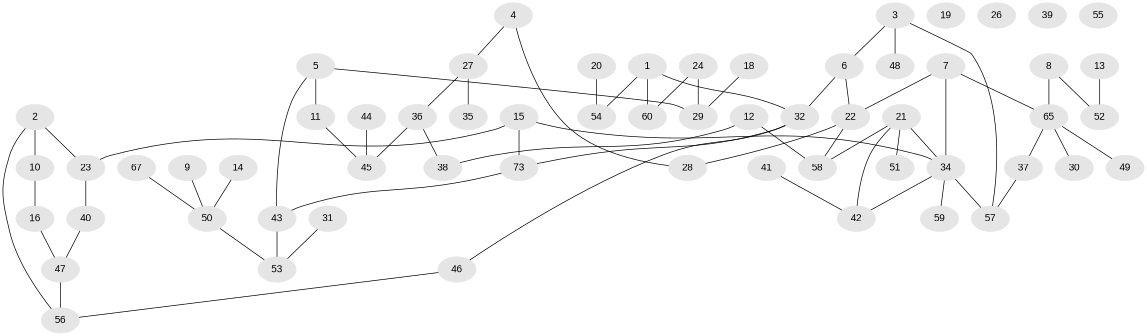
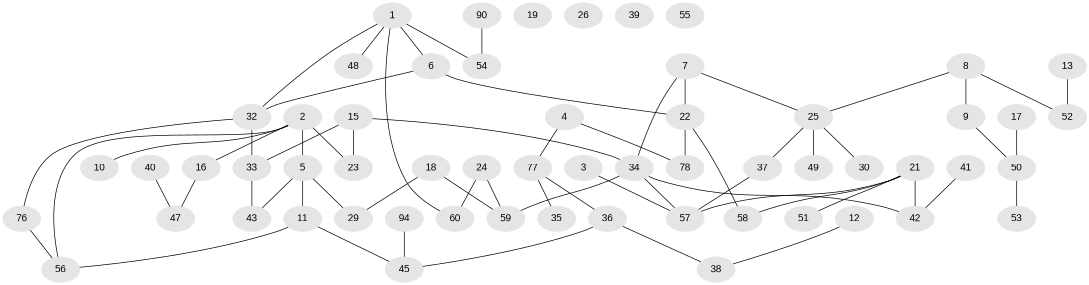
(870, 41) -> (412, 41)
(895, 41) -> (373, 41)
(468, 66) -> (533, 168)
(597, 66) -> (482, 16)
(698, 92) -> (494, 193)
none -> (966, 92)
(367, 117) -> (404, 219)
(1049, 117) -> (814, 117)
none -> (303, 138)
(924, 143) -> (750, 199)
(789, 146) -> none
(137, 168) -> (1017, 117)
(238, 168) -> none
(519, 168) -> (252, 168)
(688, 168) -> (685, 168)
none -> (465, 191)
(35, 193) -> (257, 140)
(86, 193) -> none
(328, 219) -> none
(277, 244) -> none
(457, 270) -> (22, 219)
(60, 295) -> (185, 253)
